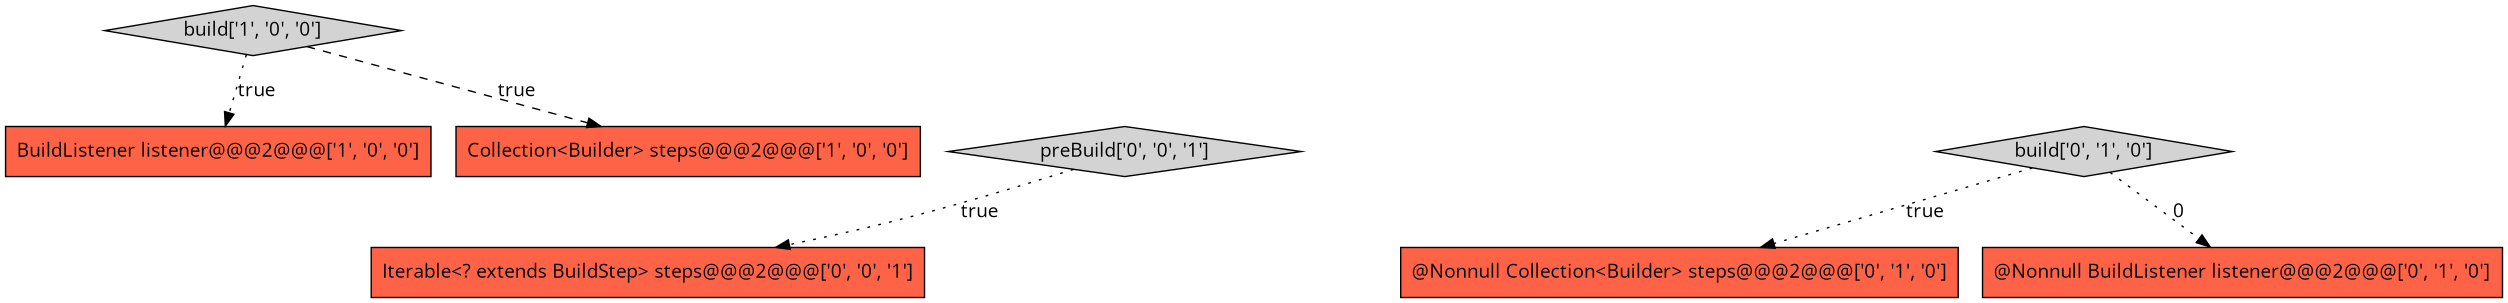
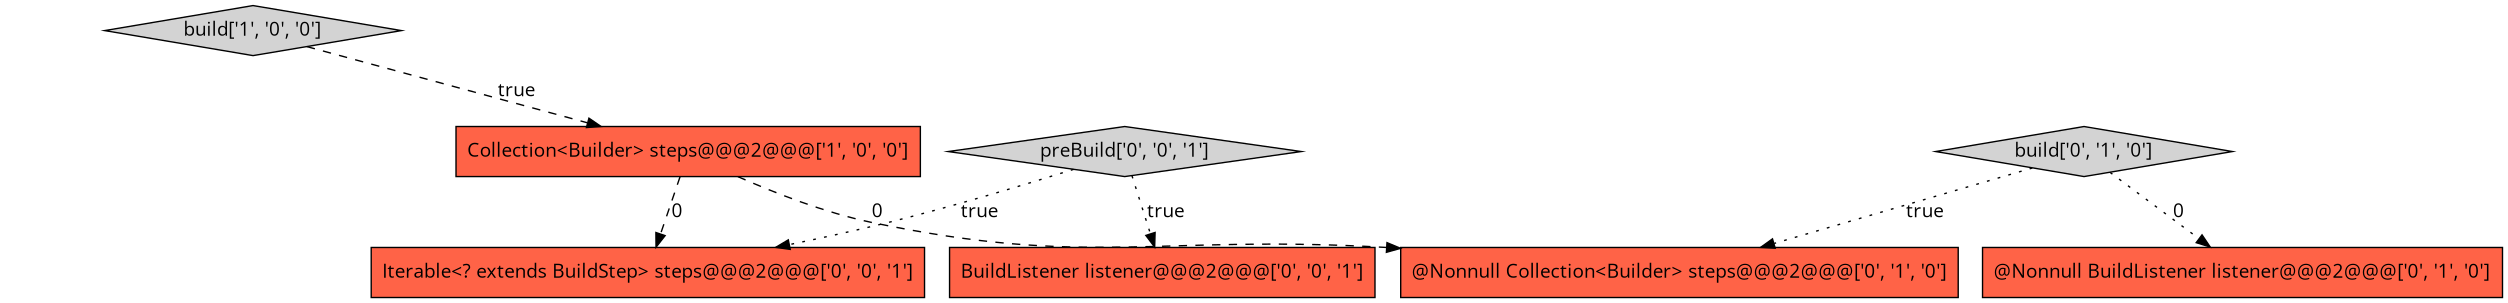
(218, 152) -> none
none -> (670, 205)
none -> (1057, 246)
none -> (1162, 272)
